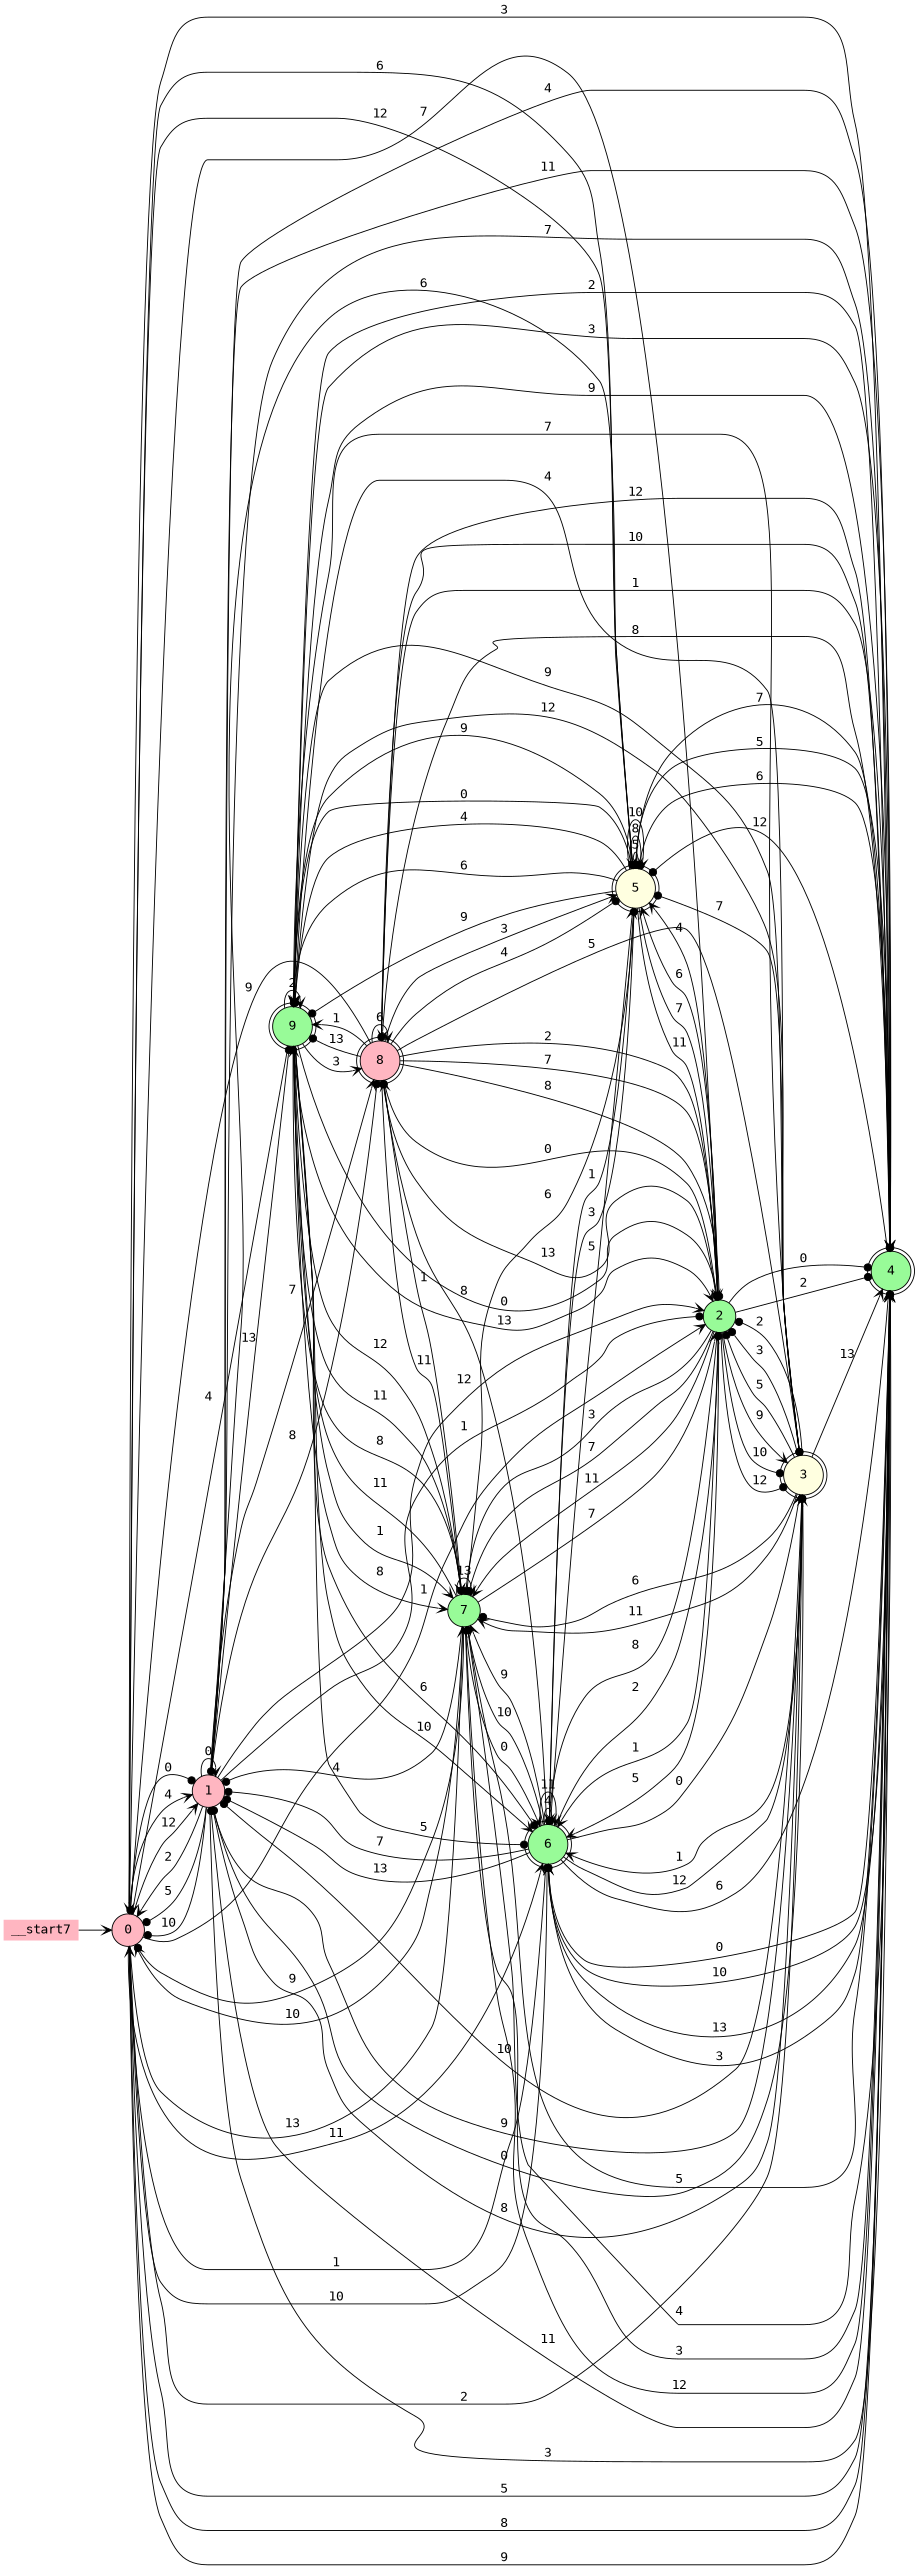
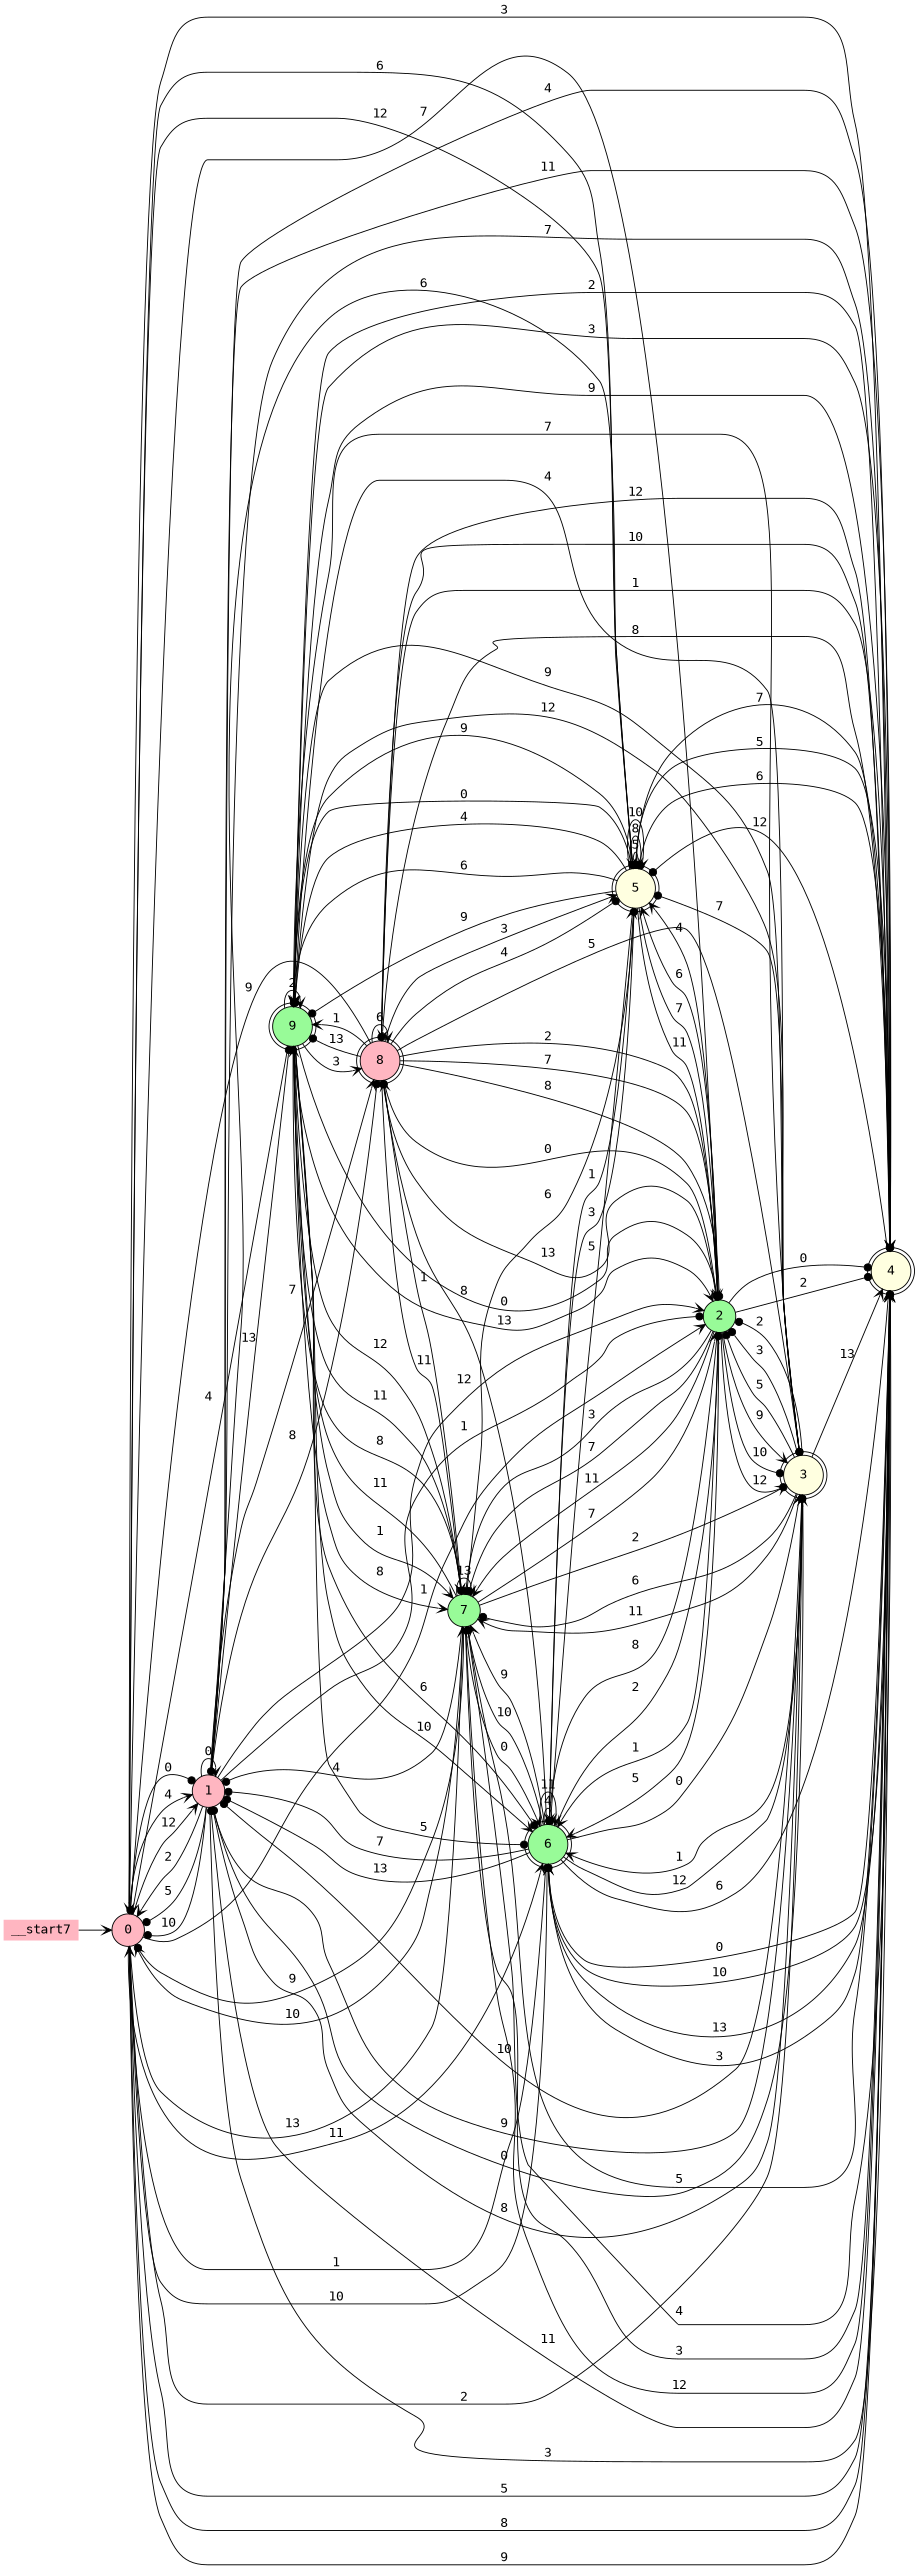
(891, 1271) -> (891, 1271)
none -> (631, 1552)
